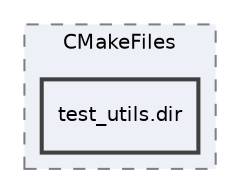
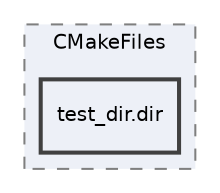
(120, 116) -> (110, 116)
